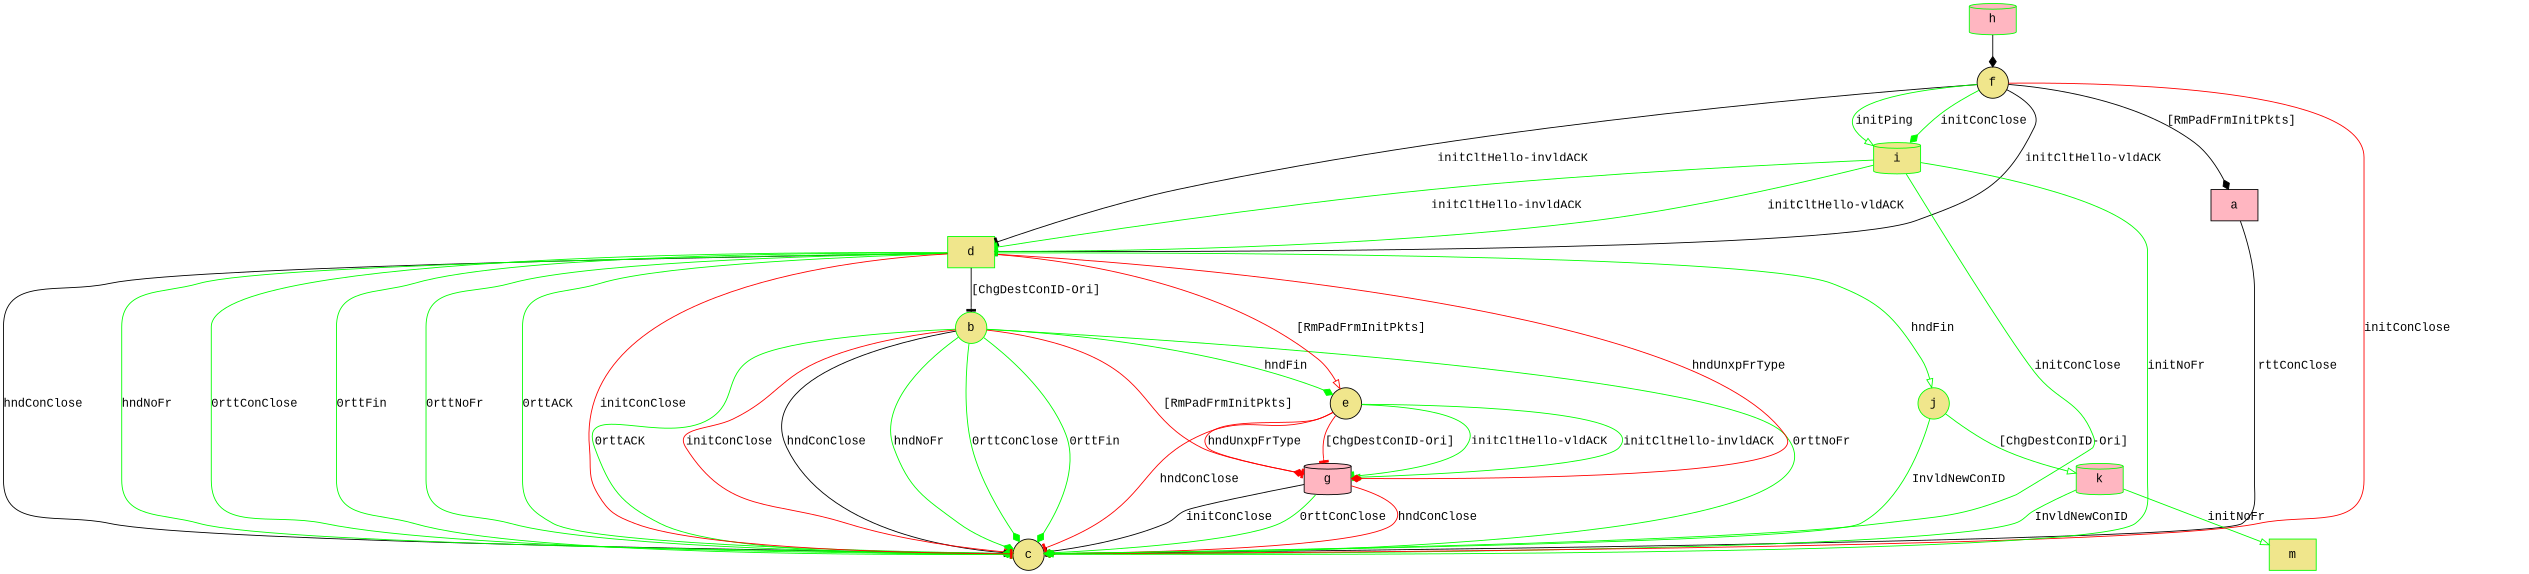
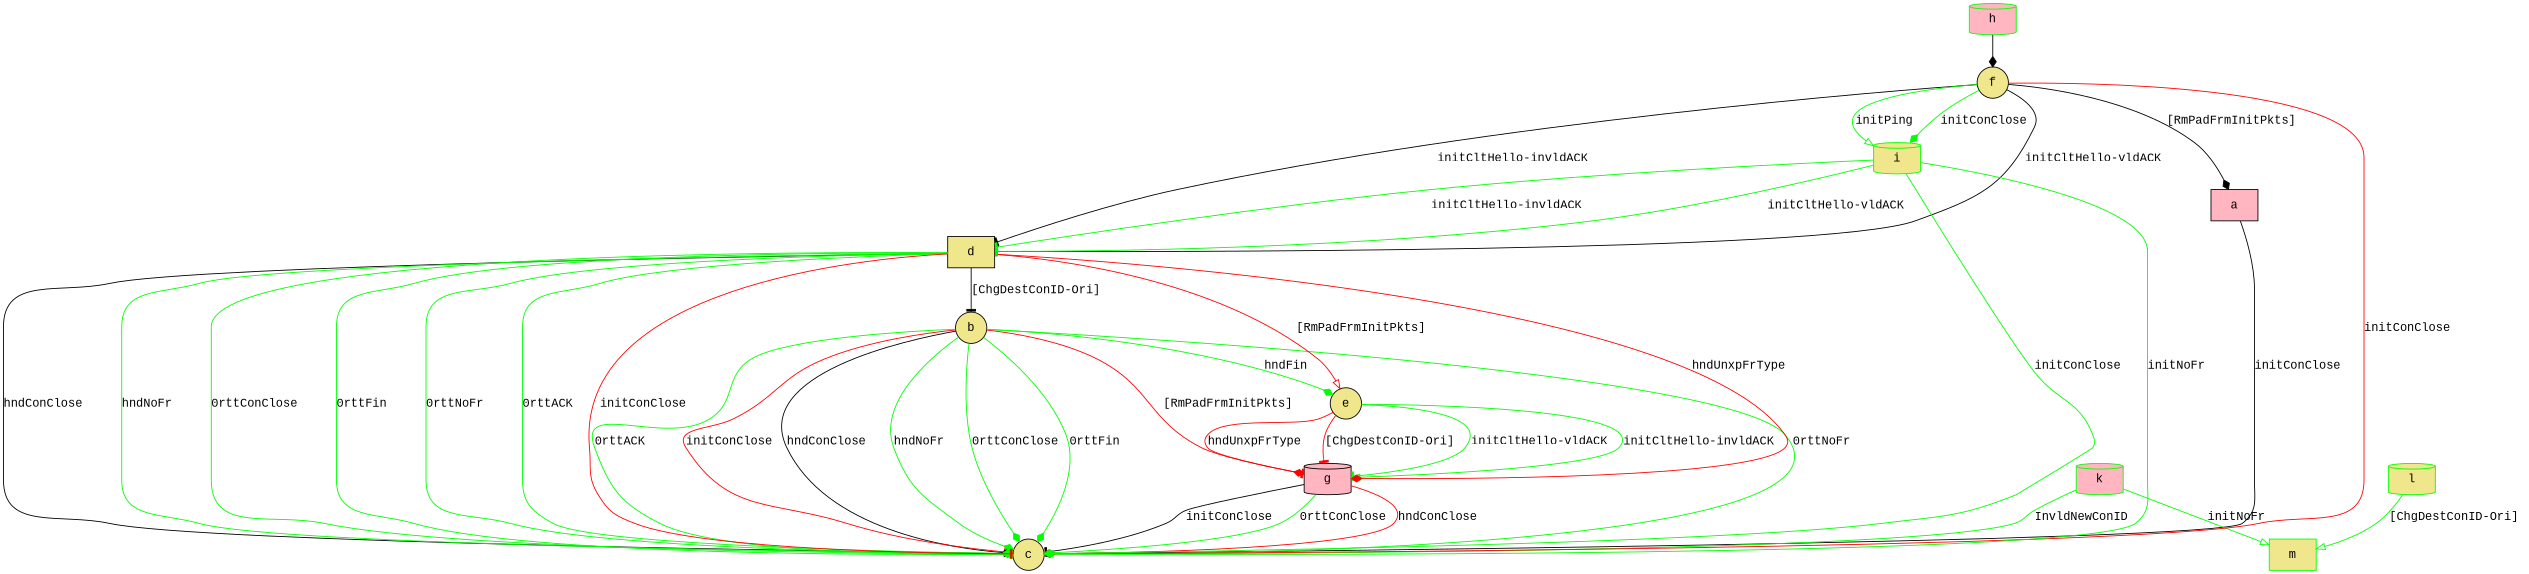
(971, 252) -> (971, 252)
(971, 328) -> (971, 328)
(2301, 366) -> (2301, 366)
(1934, 403) -> none
(1176, 449) -> none
none -> (2412, 479)
